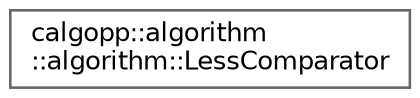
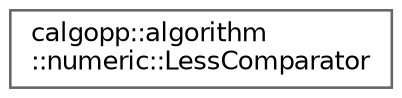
(210, 49) -> (201, 49)
